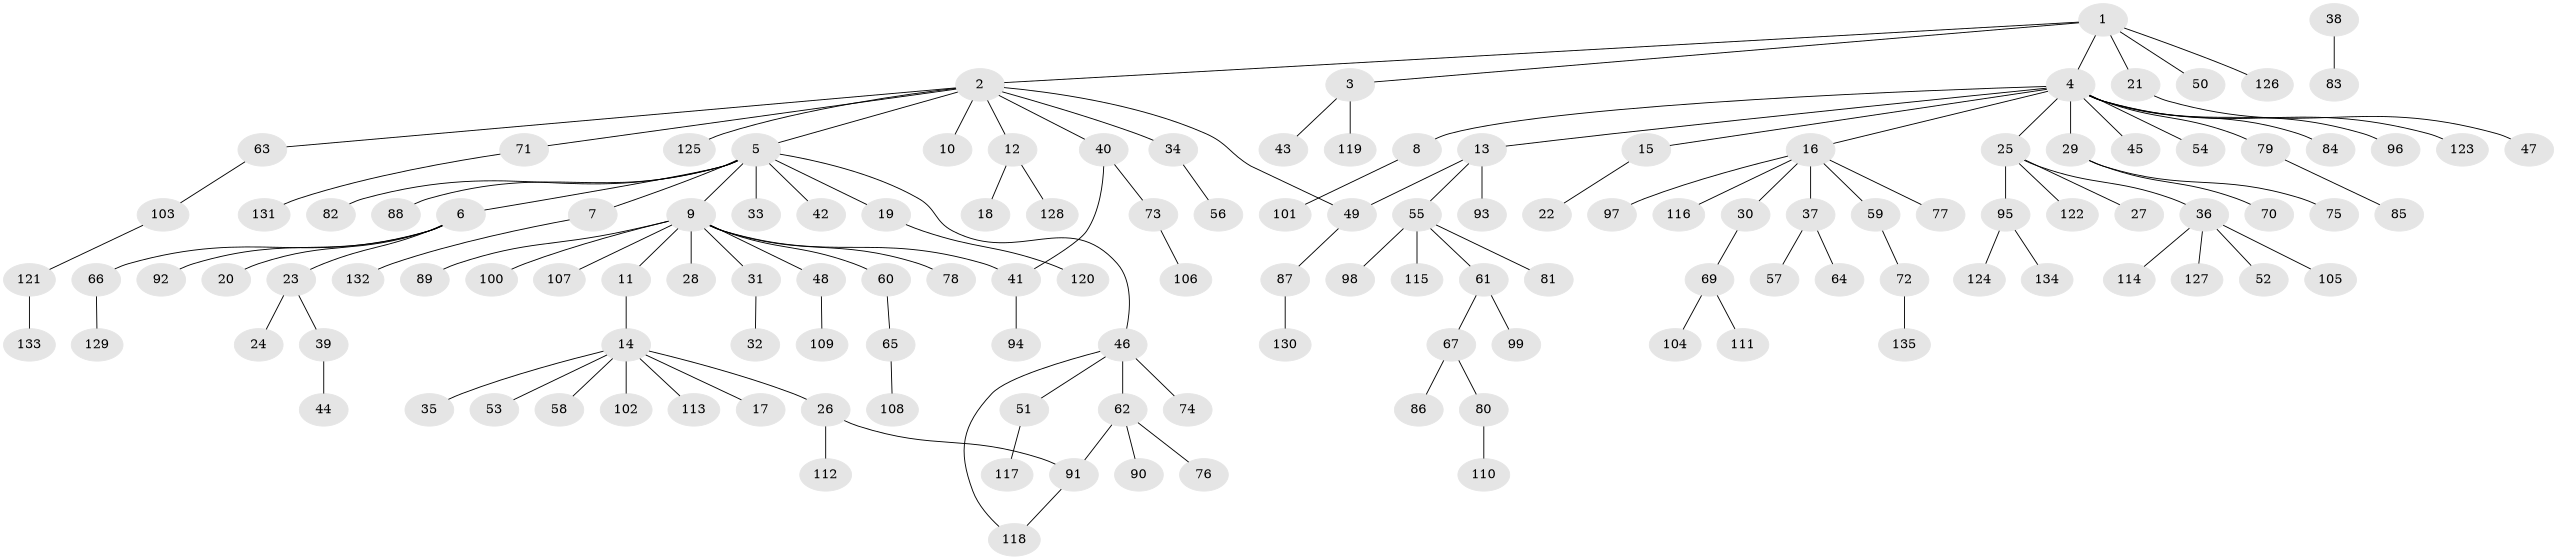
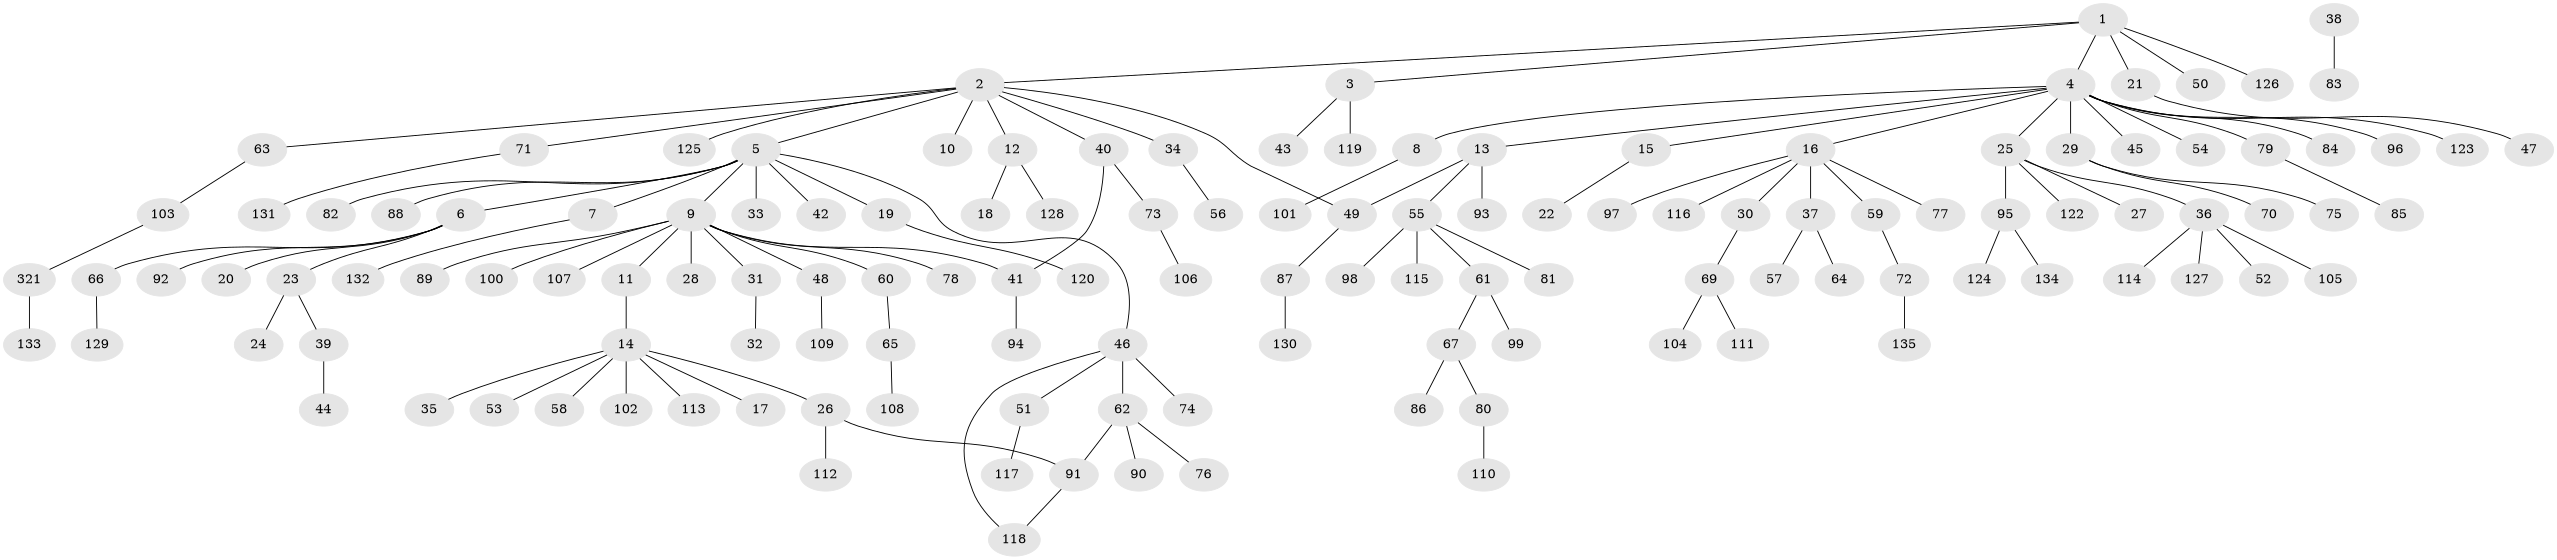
(29, 280) -> (29, 280)
